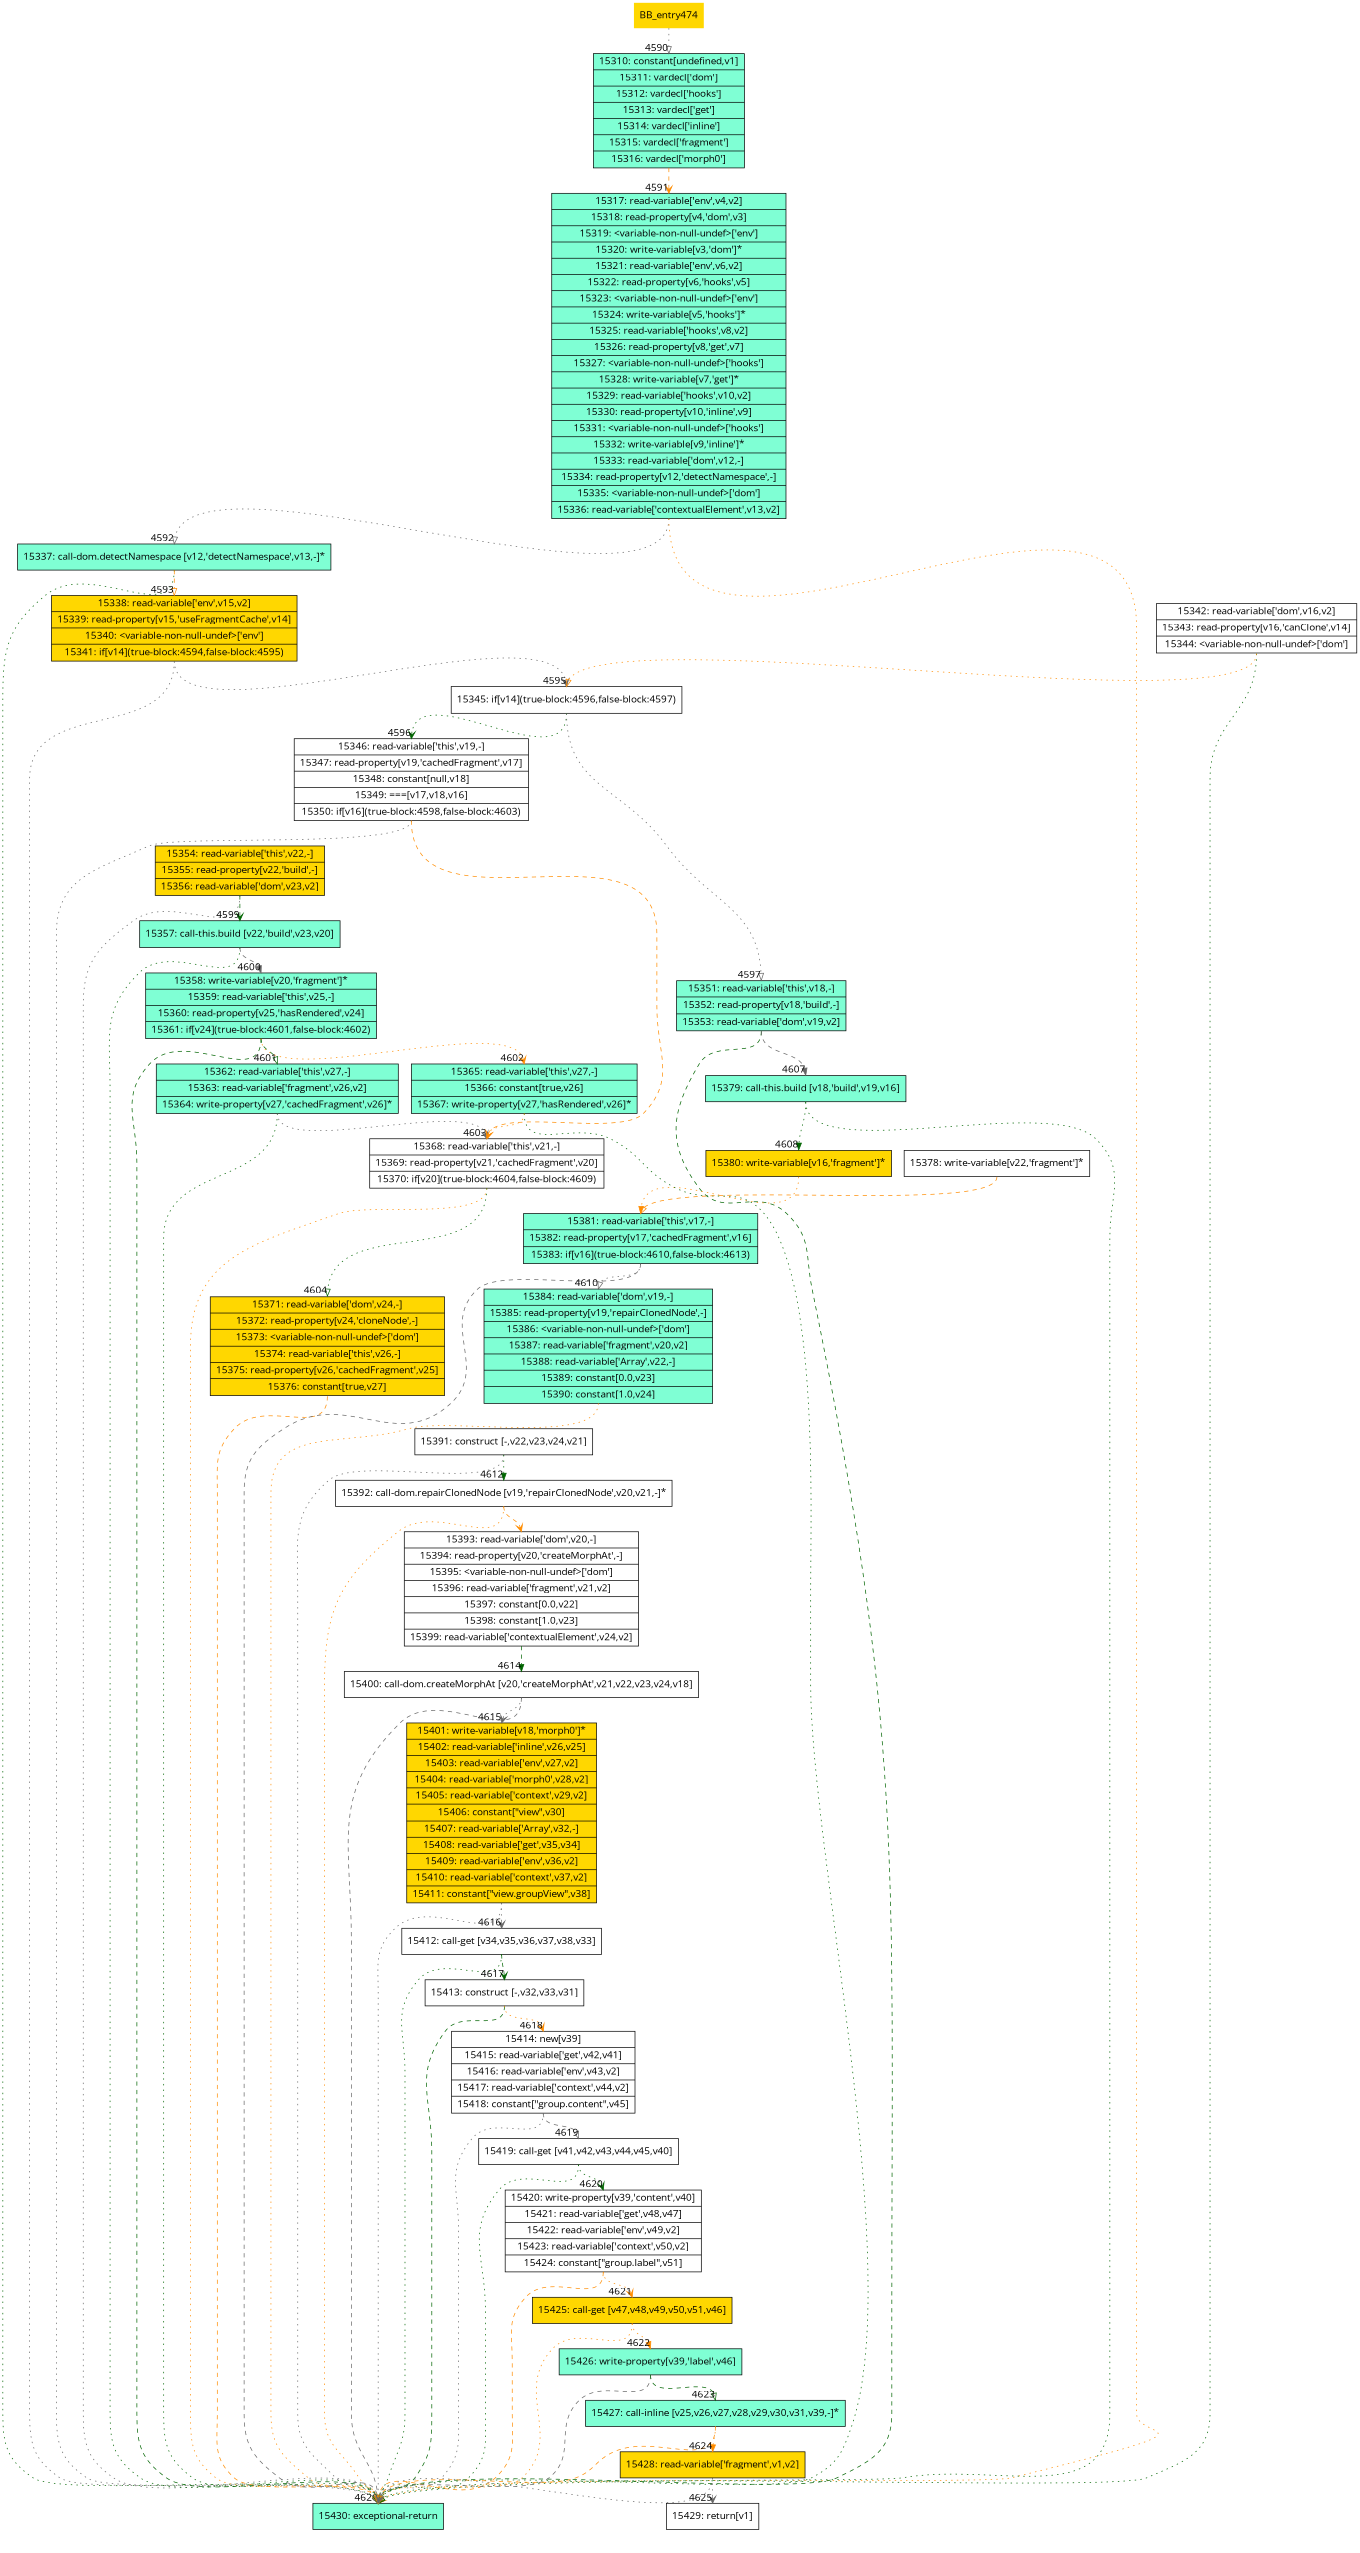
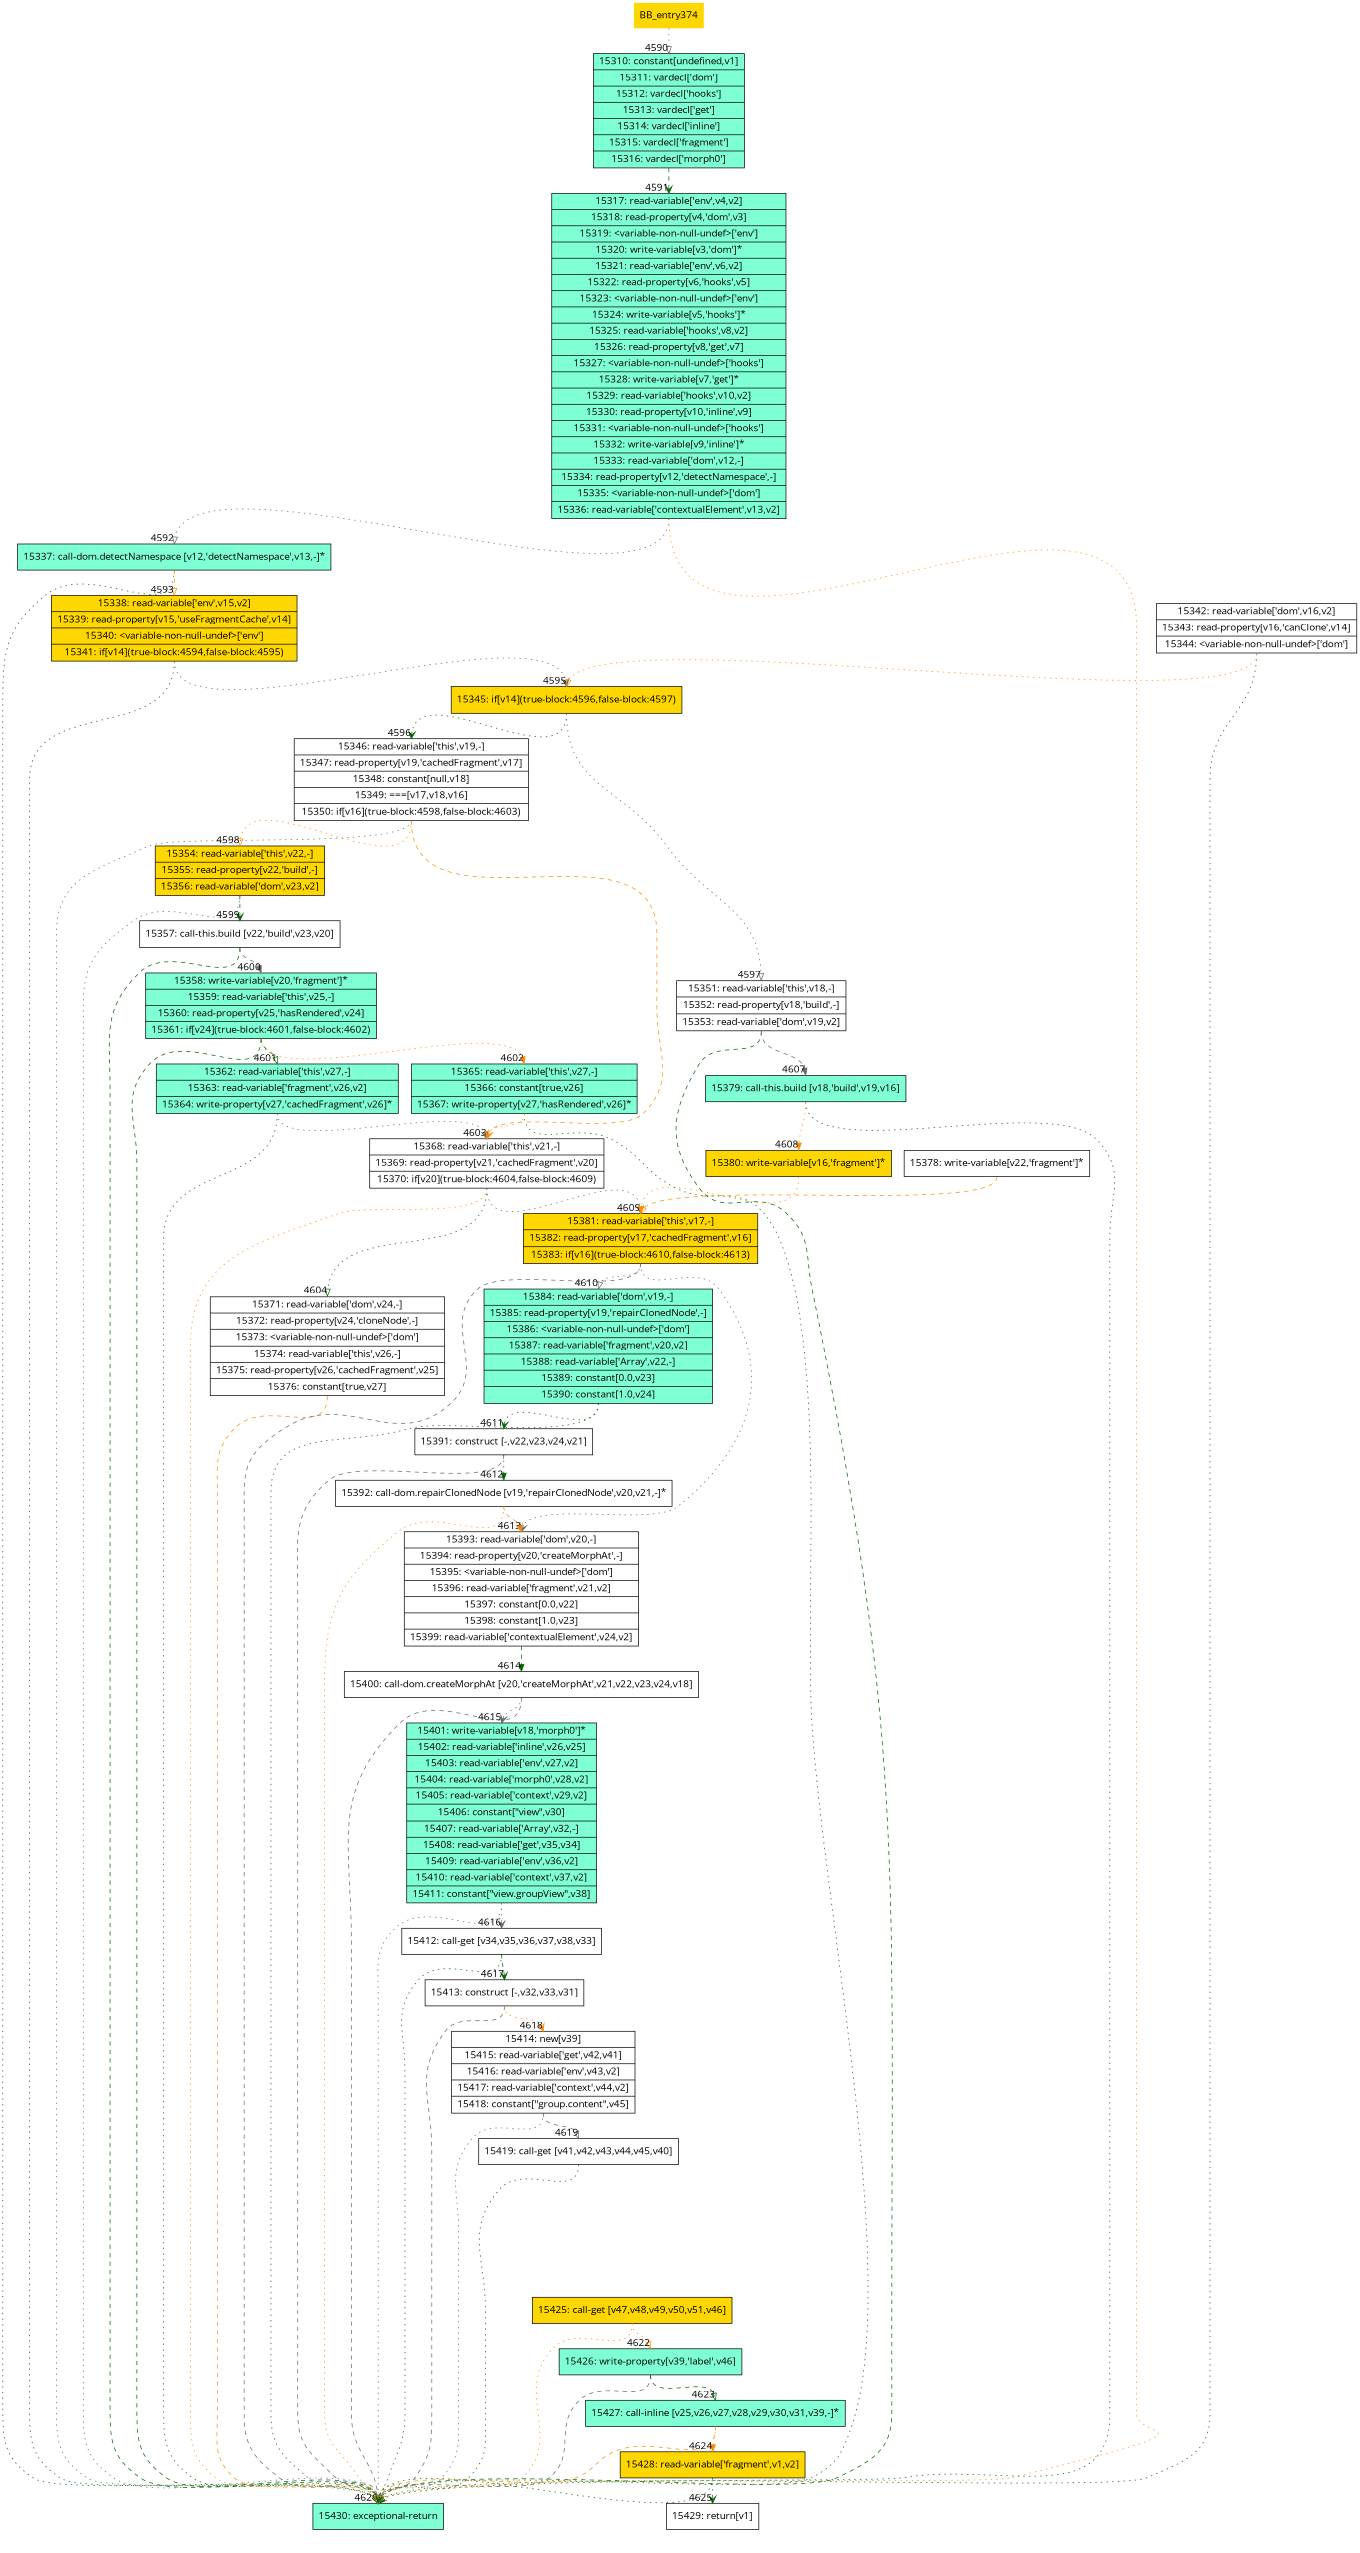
(669, 16) -> (669, 16)
(669, 177) -> (669, 177)
(567, 700) -> (567, 700)
none -> (324, 833)
(240, 934) -> (240, 934)
(761, 1006) -> (761, 1006)
(389, 1052) -> (389, 1052)
(803, 1123) -> (803, 1123)
none -> (560, 1202)
(641, 1239) -> (641, 1239)
(327, 1346) -> (327, 1346)
none -> (554, 1417)
none -> (737, 1437)
(30, 1690) -> (30, 1690)
(110, 1790) -> (110, 1790)
(502, 1813) -> (502, 1813)
(271, 1845) -> (271, 1845)
(298, 1912) -> (298, 1912)
(1110, 2003) -> (1110, 2003)
(603, 2231) -> none
(432, 2239) -> (432, 2239)
(638, 2334) -> (638, 2334)
(713, 2489) -> (713, 2489)
(549, 2491) -> (549, 2491)
